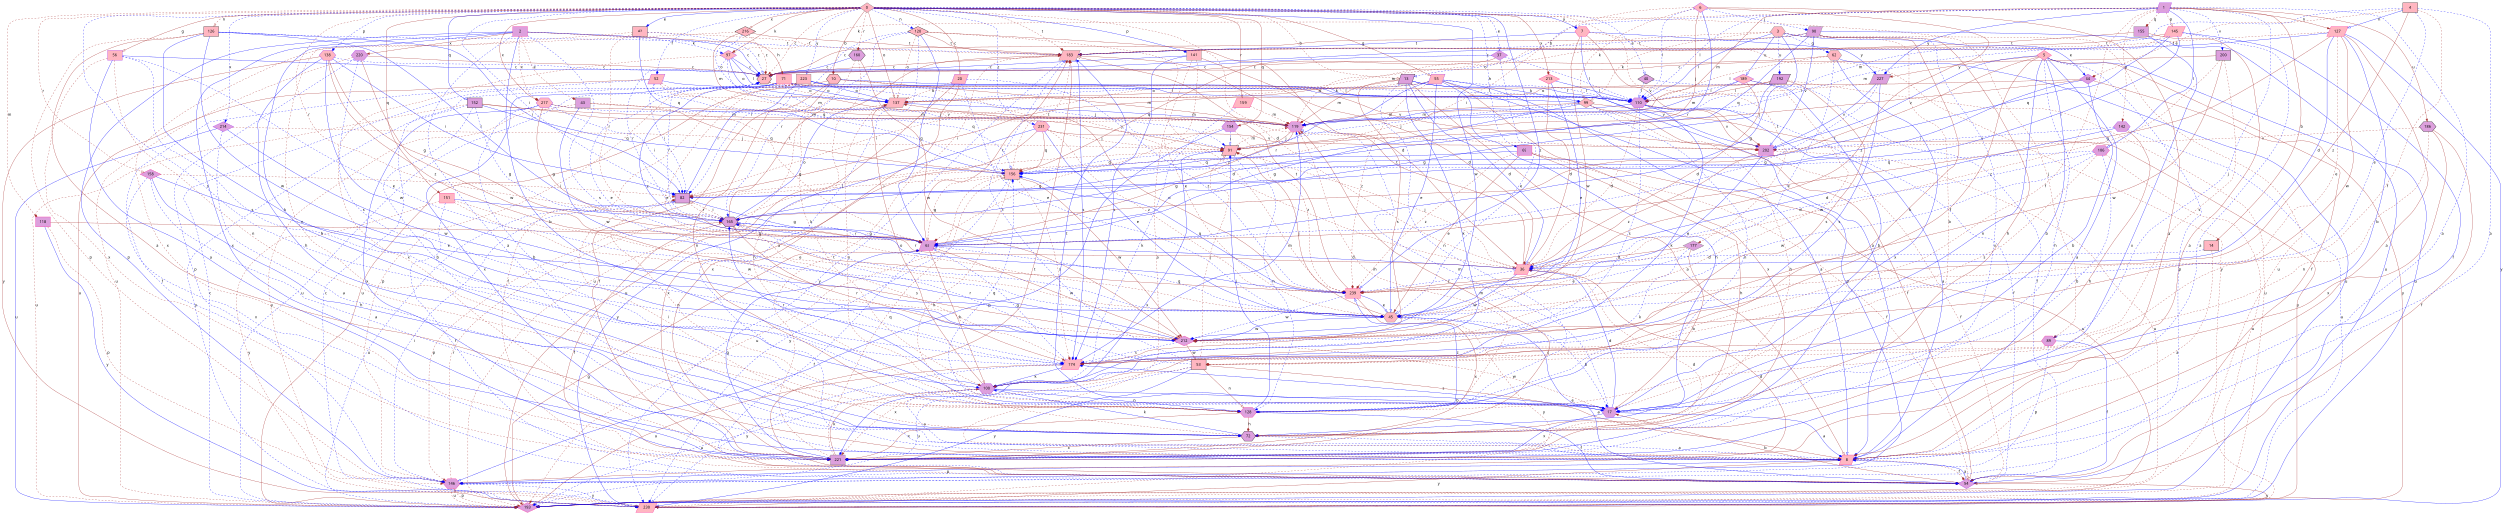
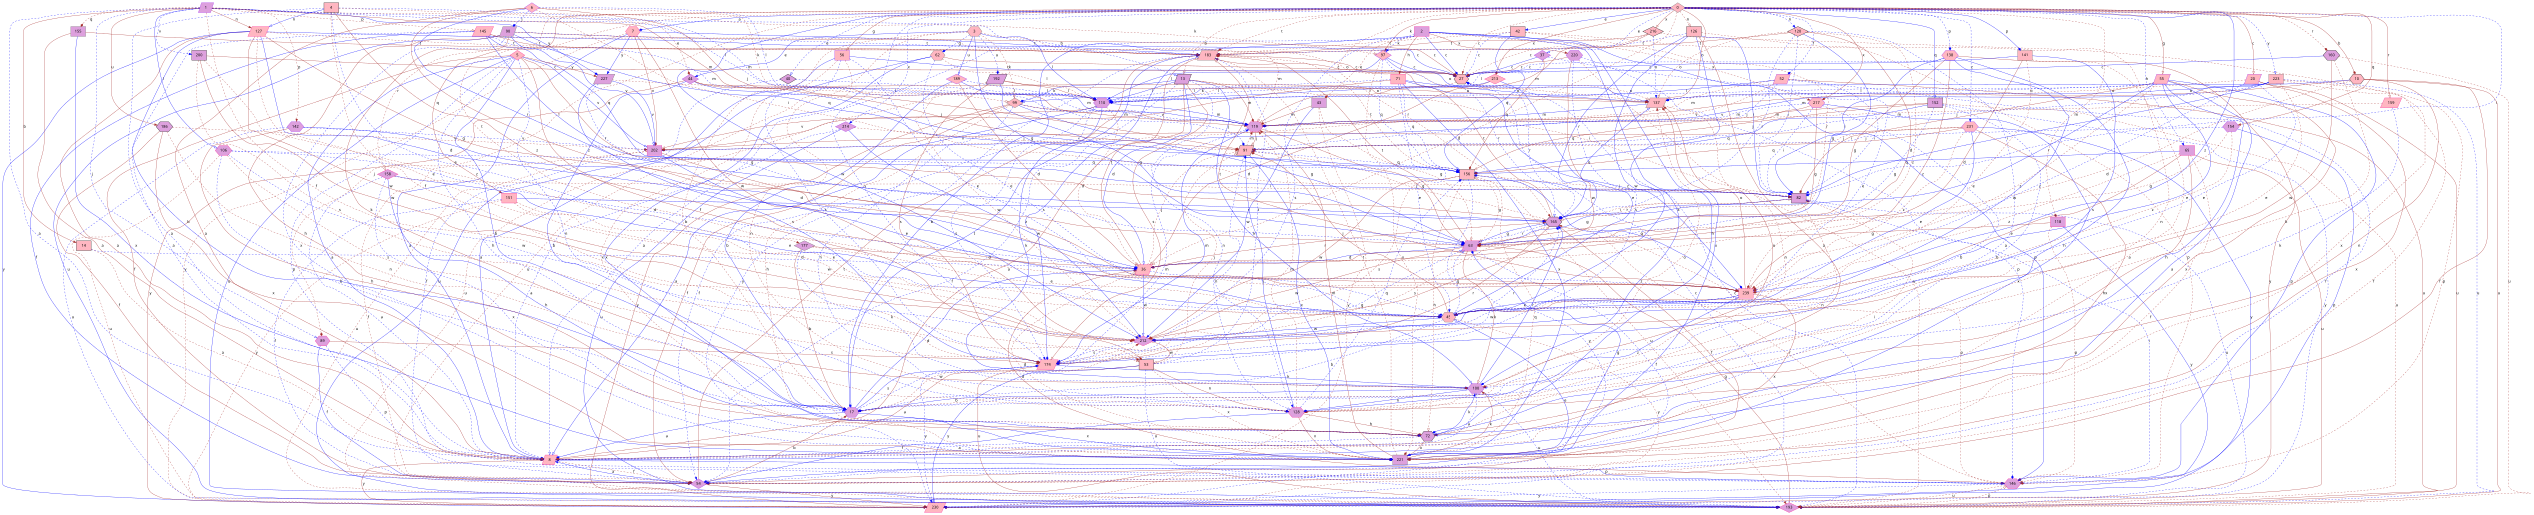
none -> (921, 290)
(1722, 334) -> (794, 344)
